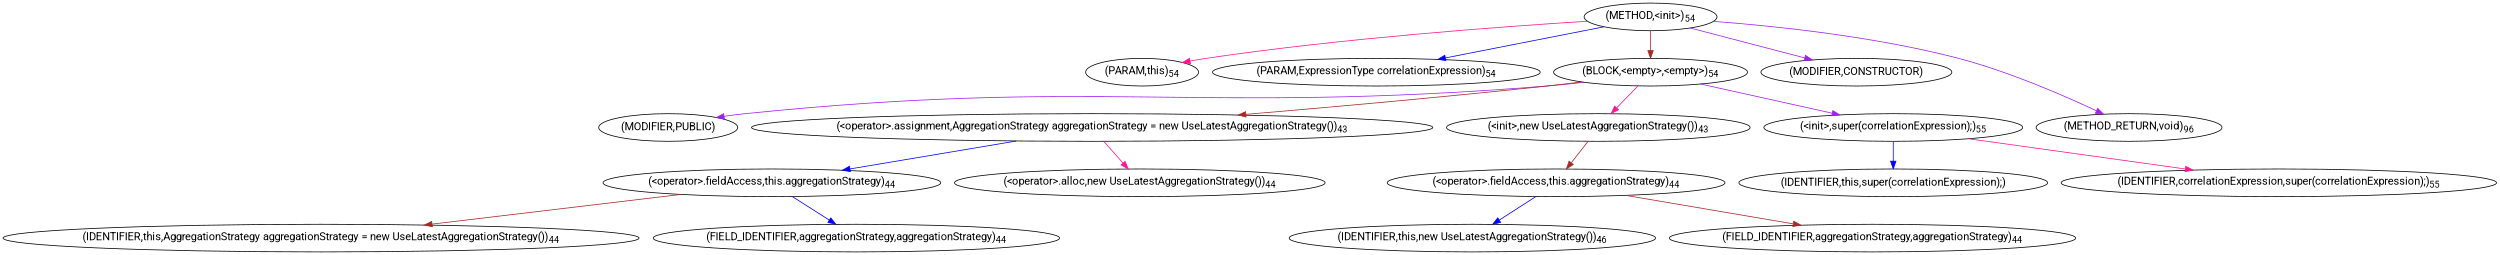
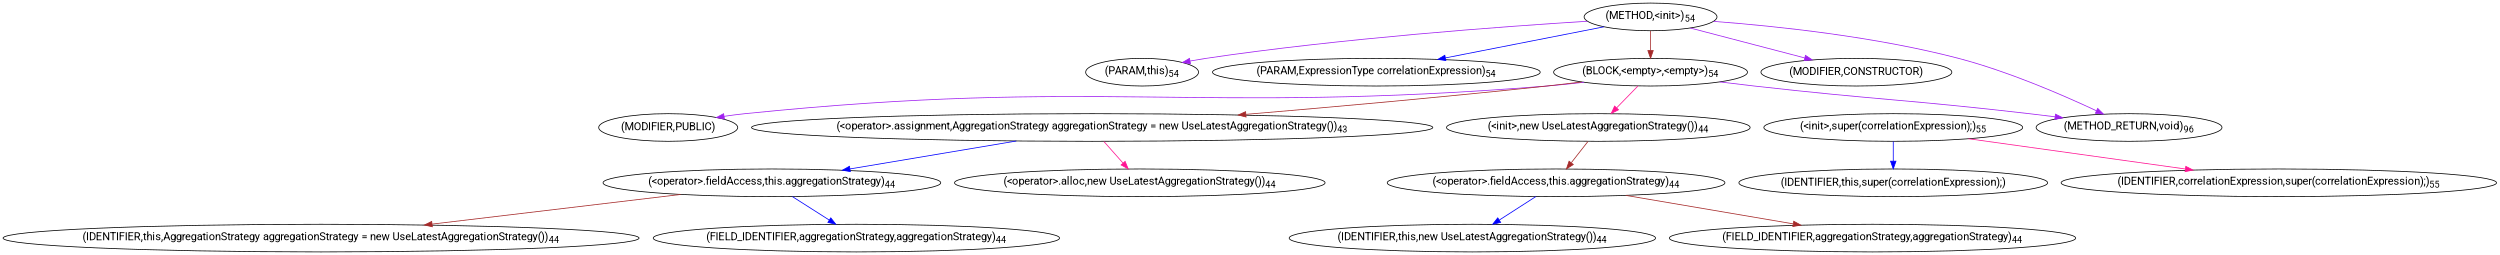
(1388, 37) -> (1388, 37)
(1766, 99) -> (1887, 99)
(1704, 126) -> (1704, 126)
(1602, 237) -> (1602, 237)
